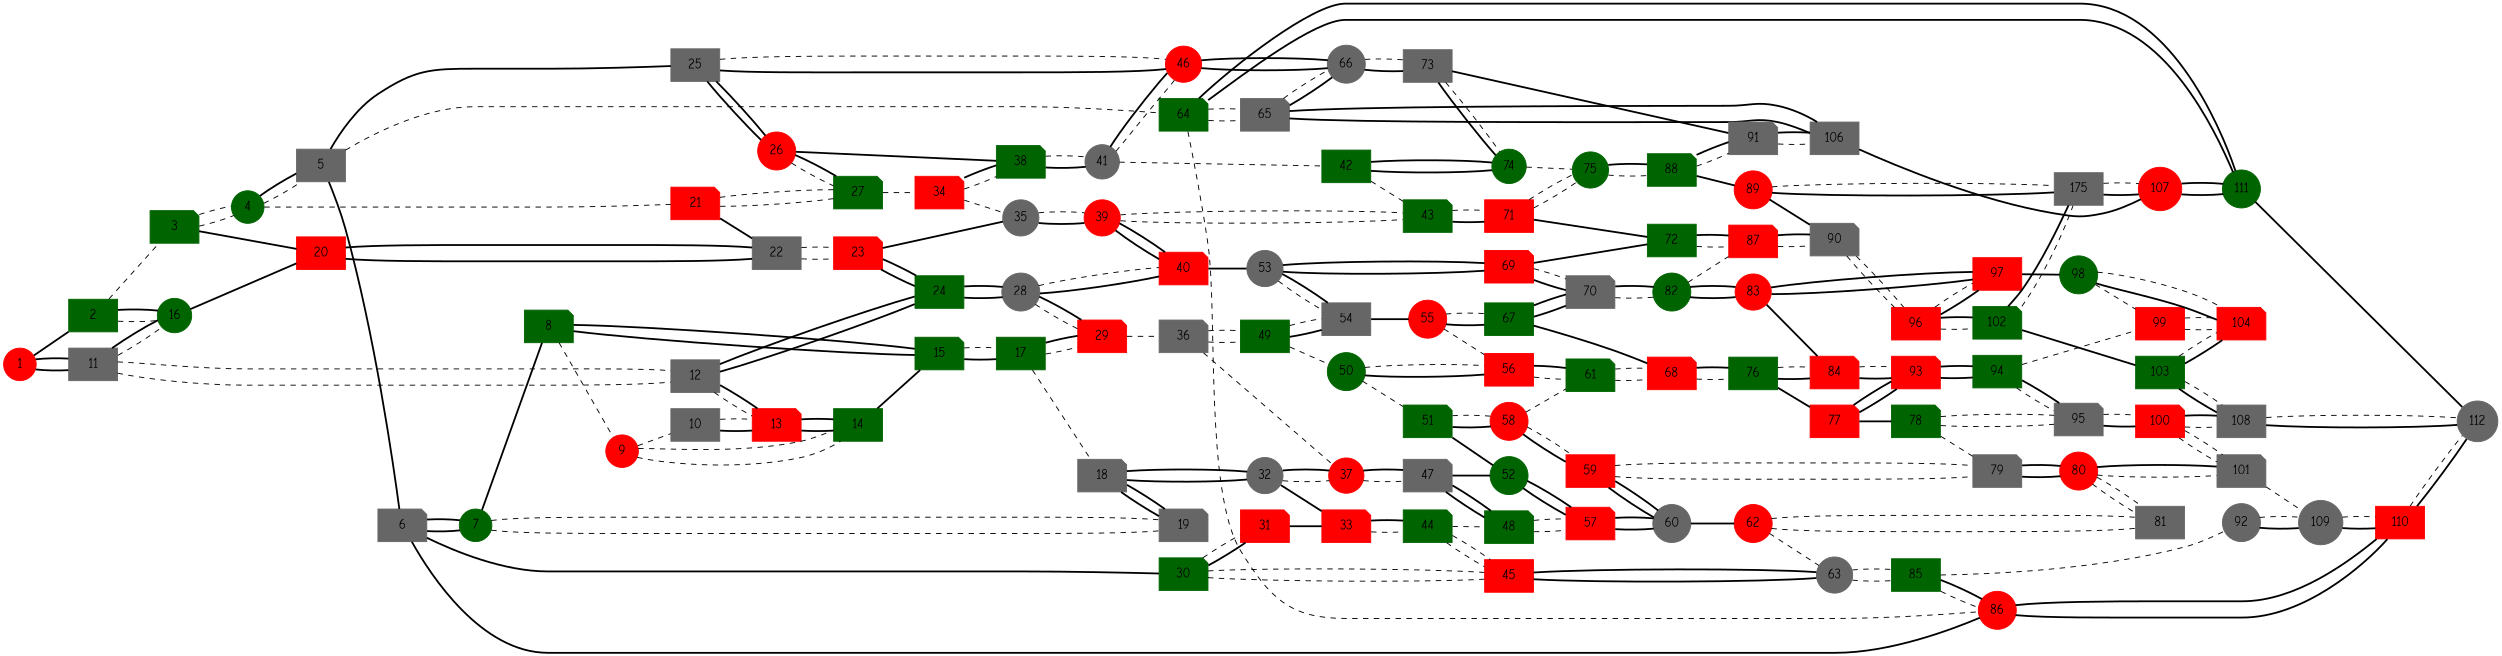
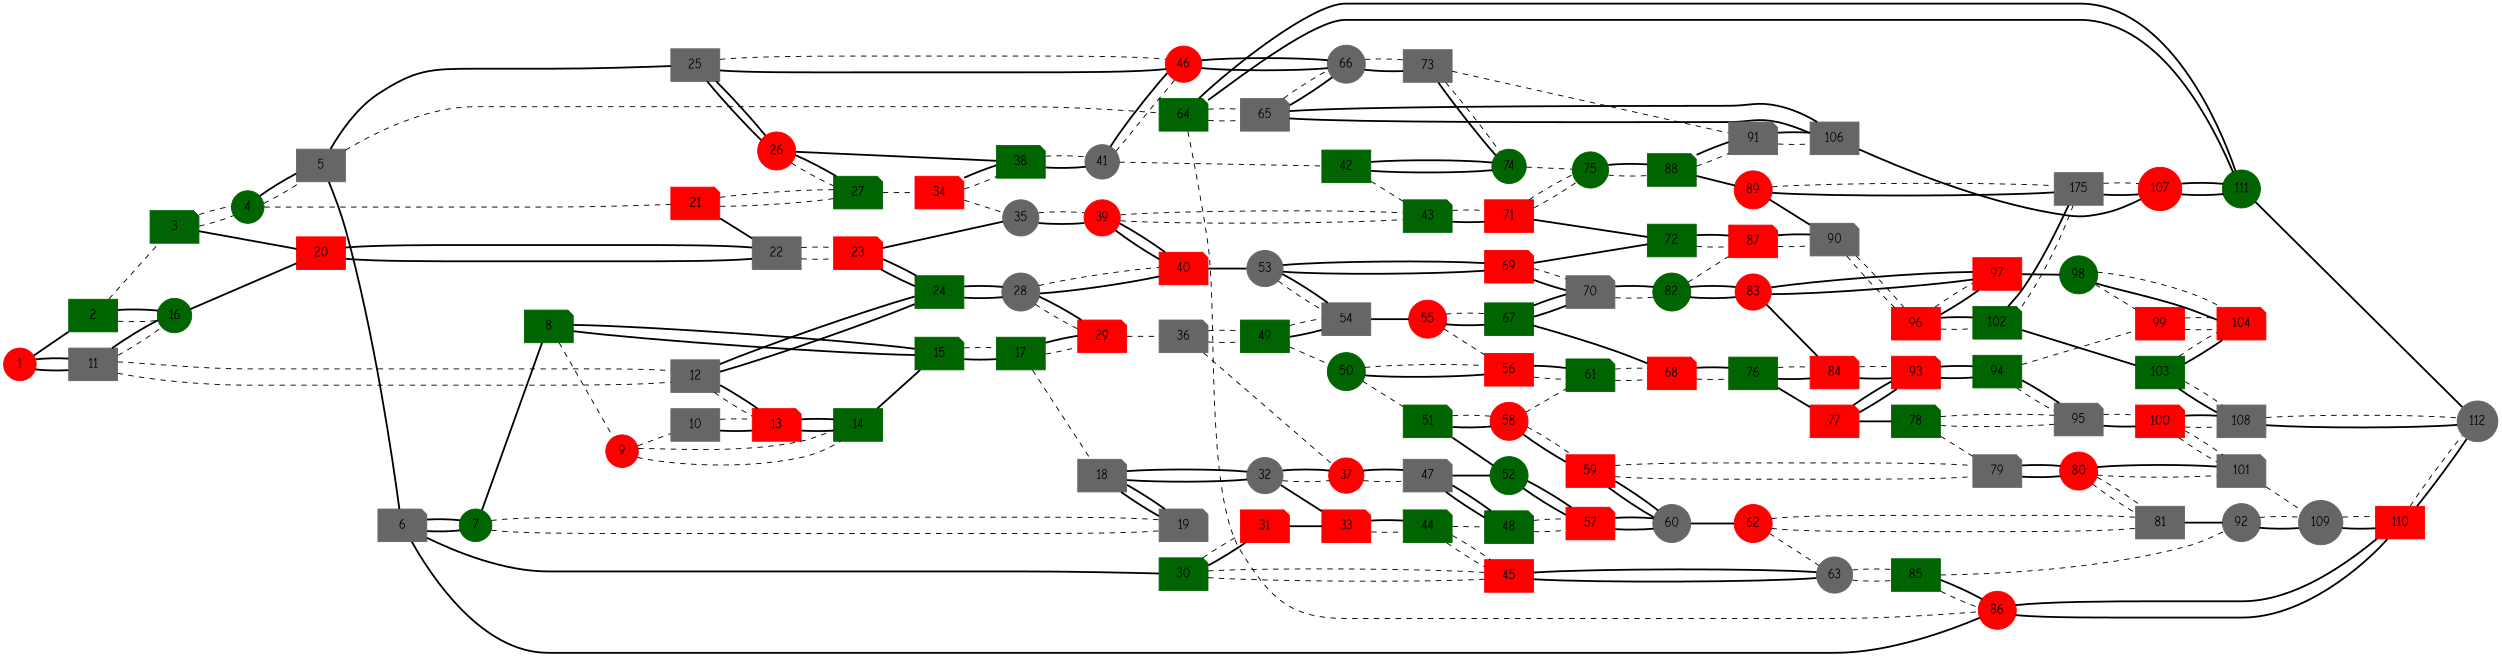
(1583, 101) -> (1583, 101)
none -> (2204, 523)
